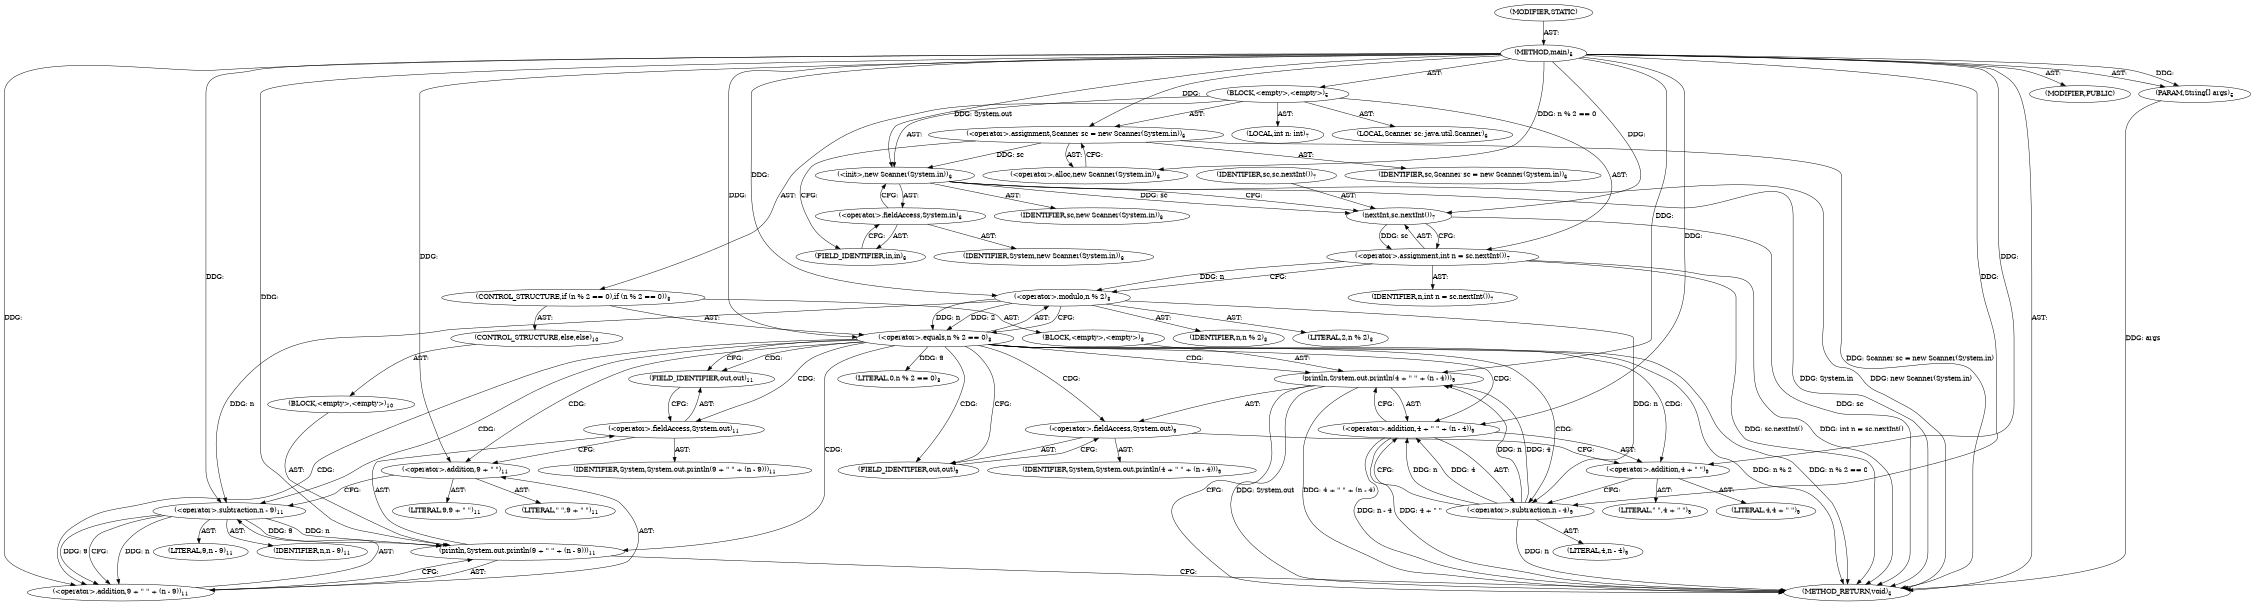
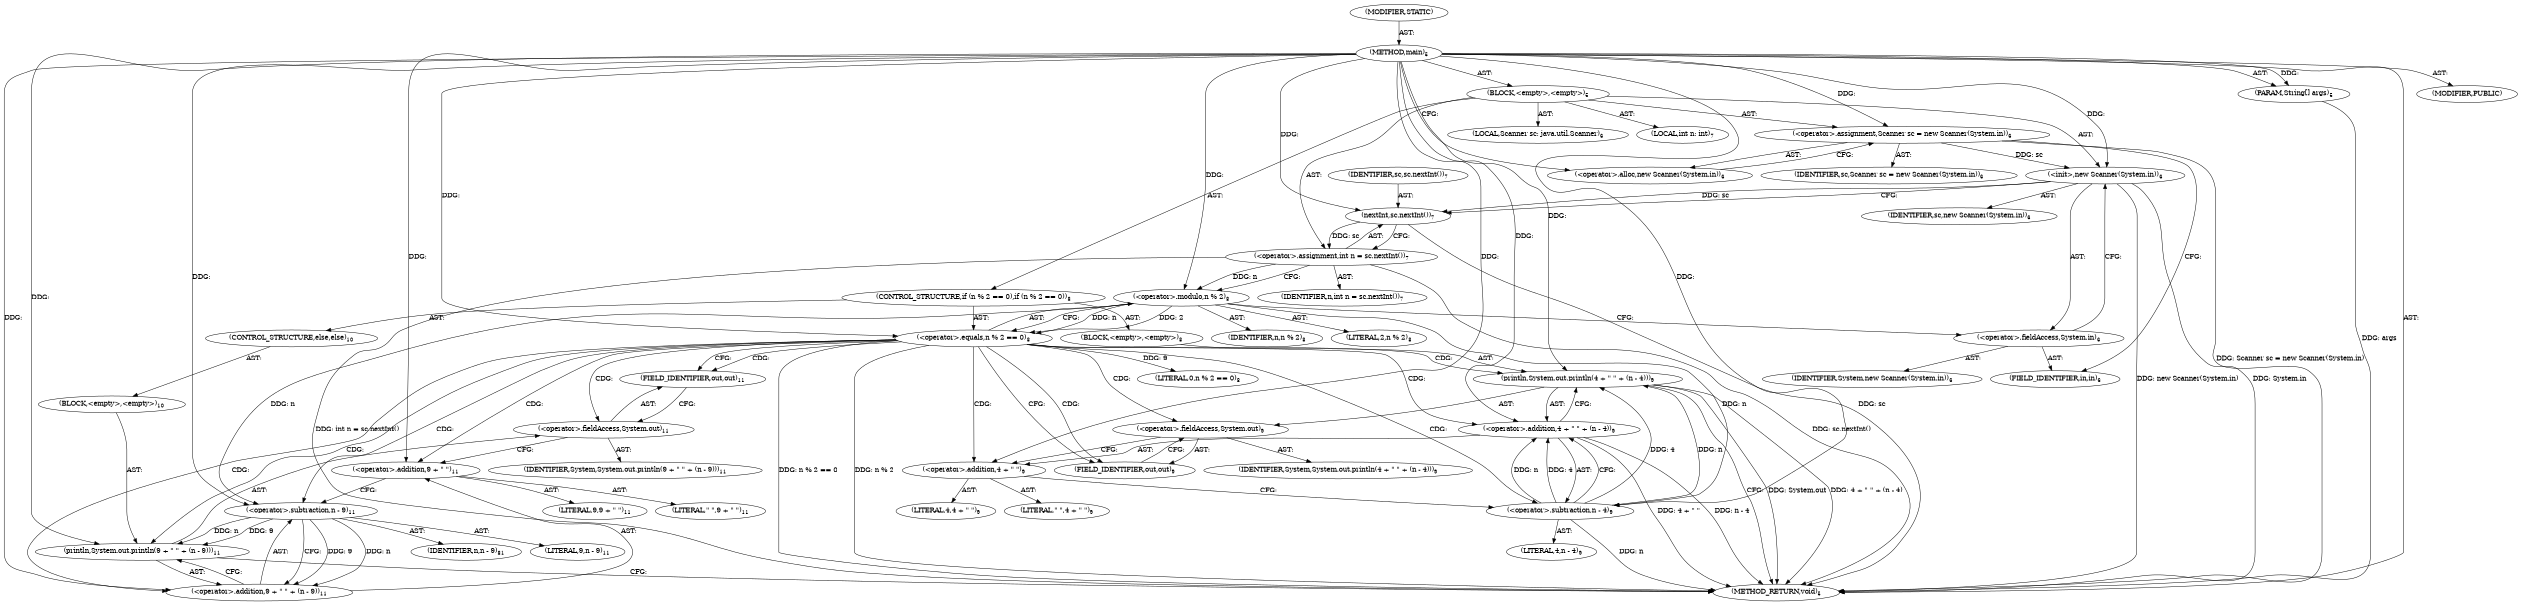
(983, 114) -> (2097, 114)
(1567, 114) -> (1431, 114)
(866, 236) -> (1592, 320)
(347, 551) -> (501, 551)
